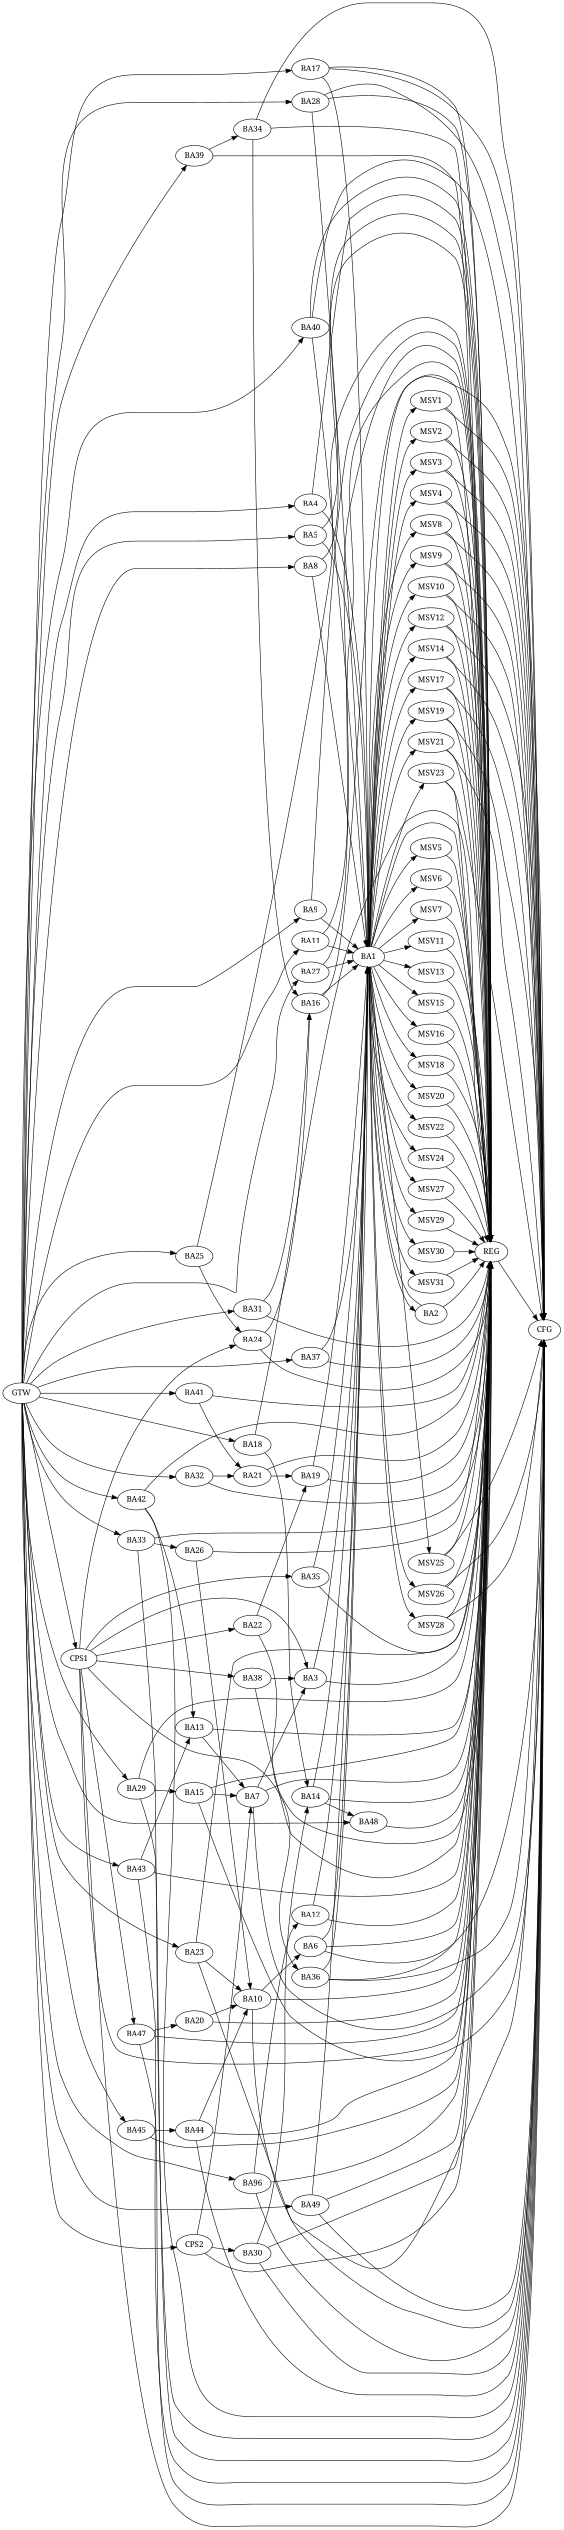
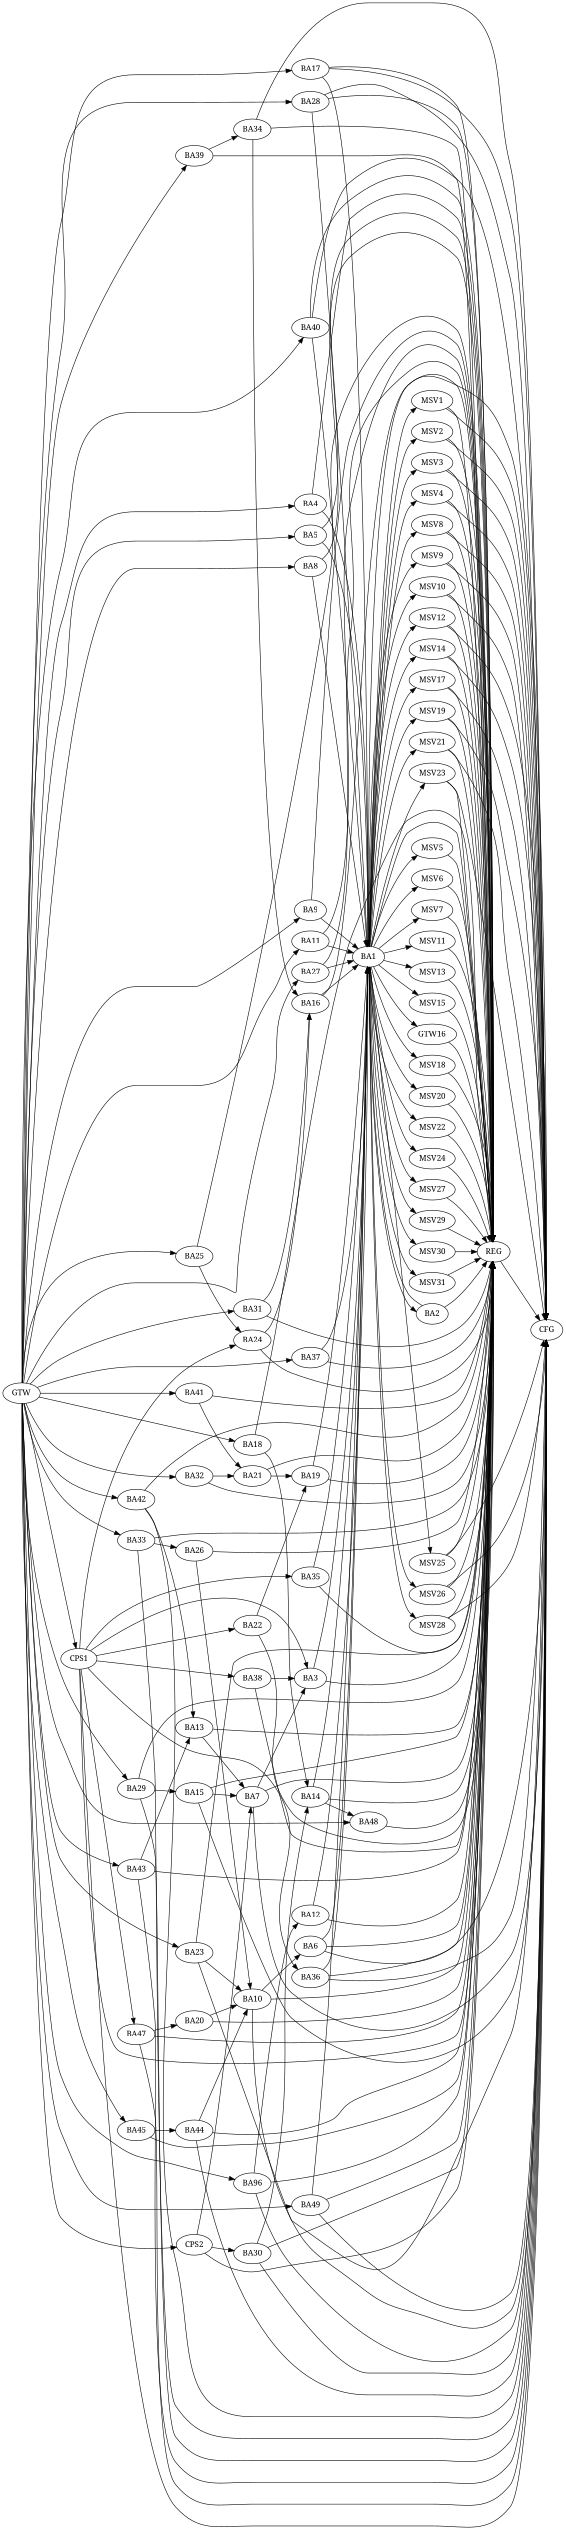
(431, 1034) -> (432, 1034)
